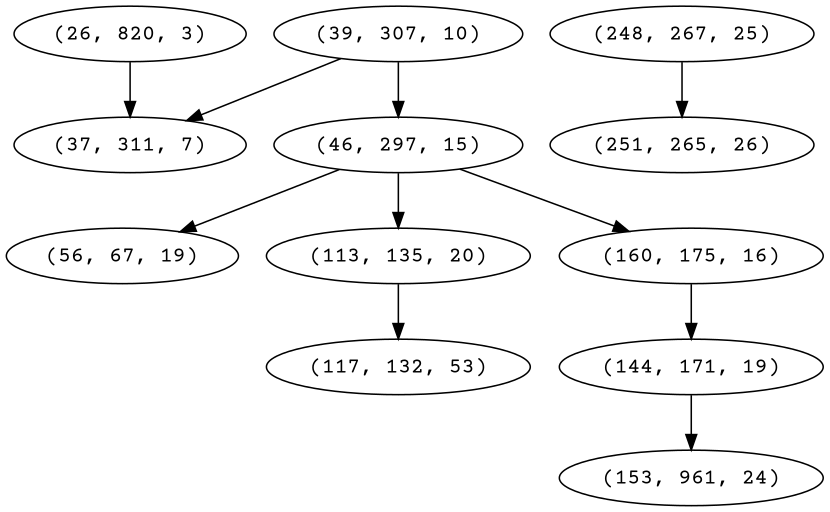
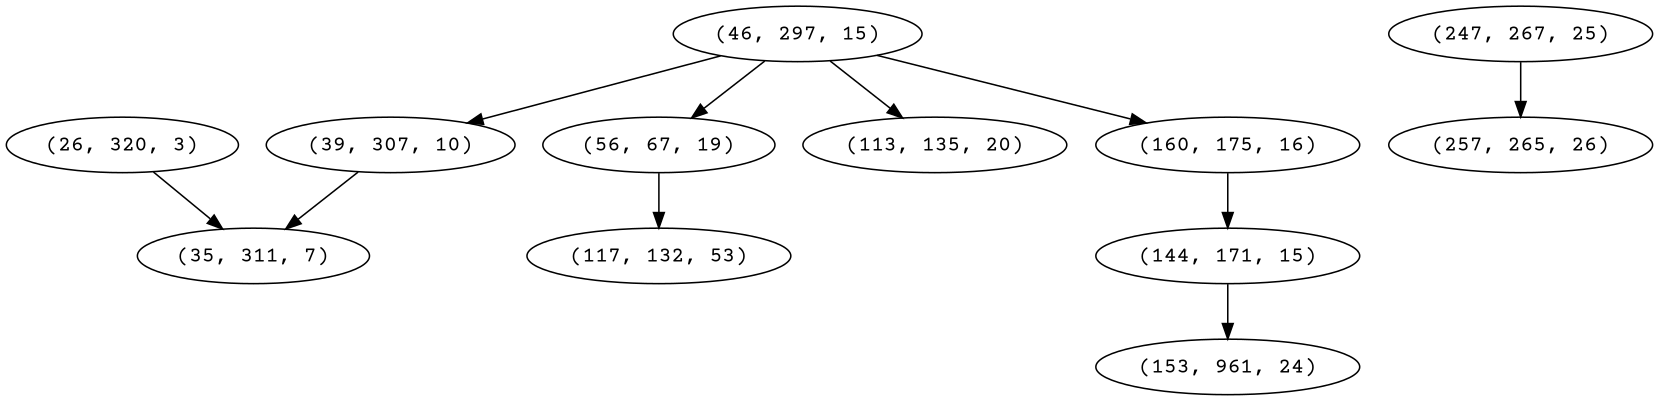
(130, 34) -> (122, 145)
(682, 34) -> (1521, 34)
(398, 82) -> (602, 87)
(130, 145) -> (253, 256)
(682, 145) -> (1521, 145)
(398, 304) -> (659, 193)
(691, 367) -> (1228, 256)
